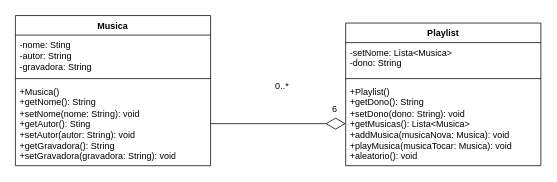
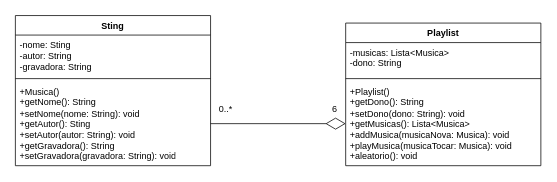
(113, 26) -> (113, 26)
(403, 58) -> (402, 58)
(282, 87) -> (225, 109)
